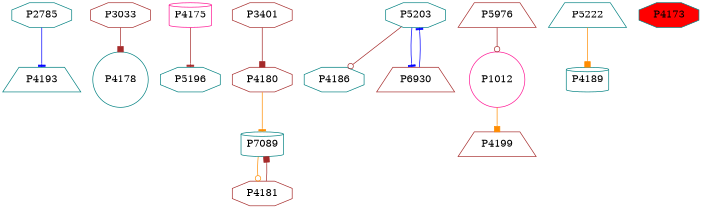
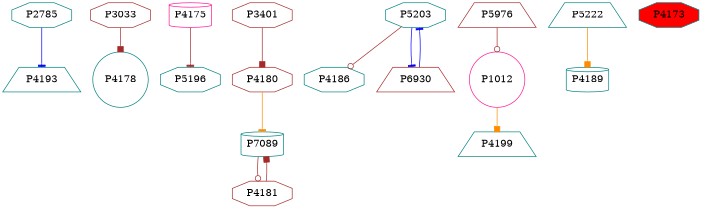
(497, 144) -> (497, 144)
(258, 166) -> (258, 166)
